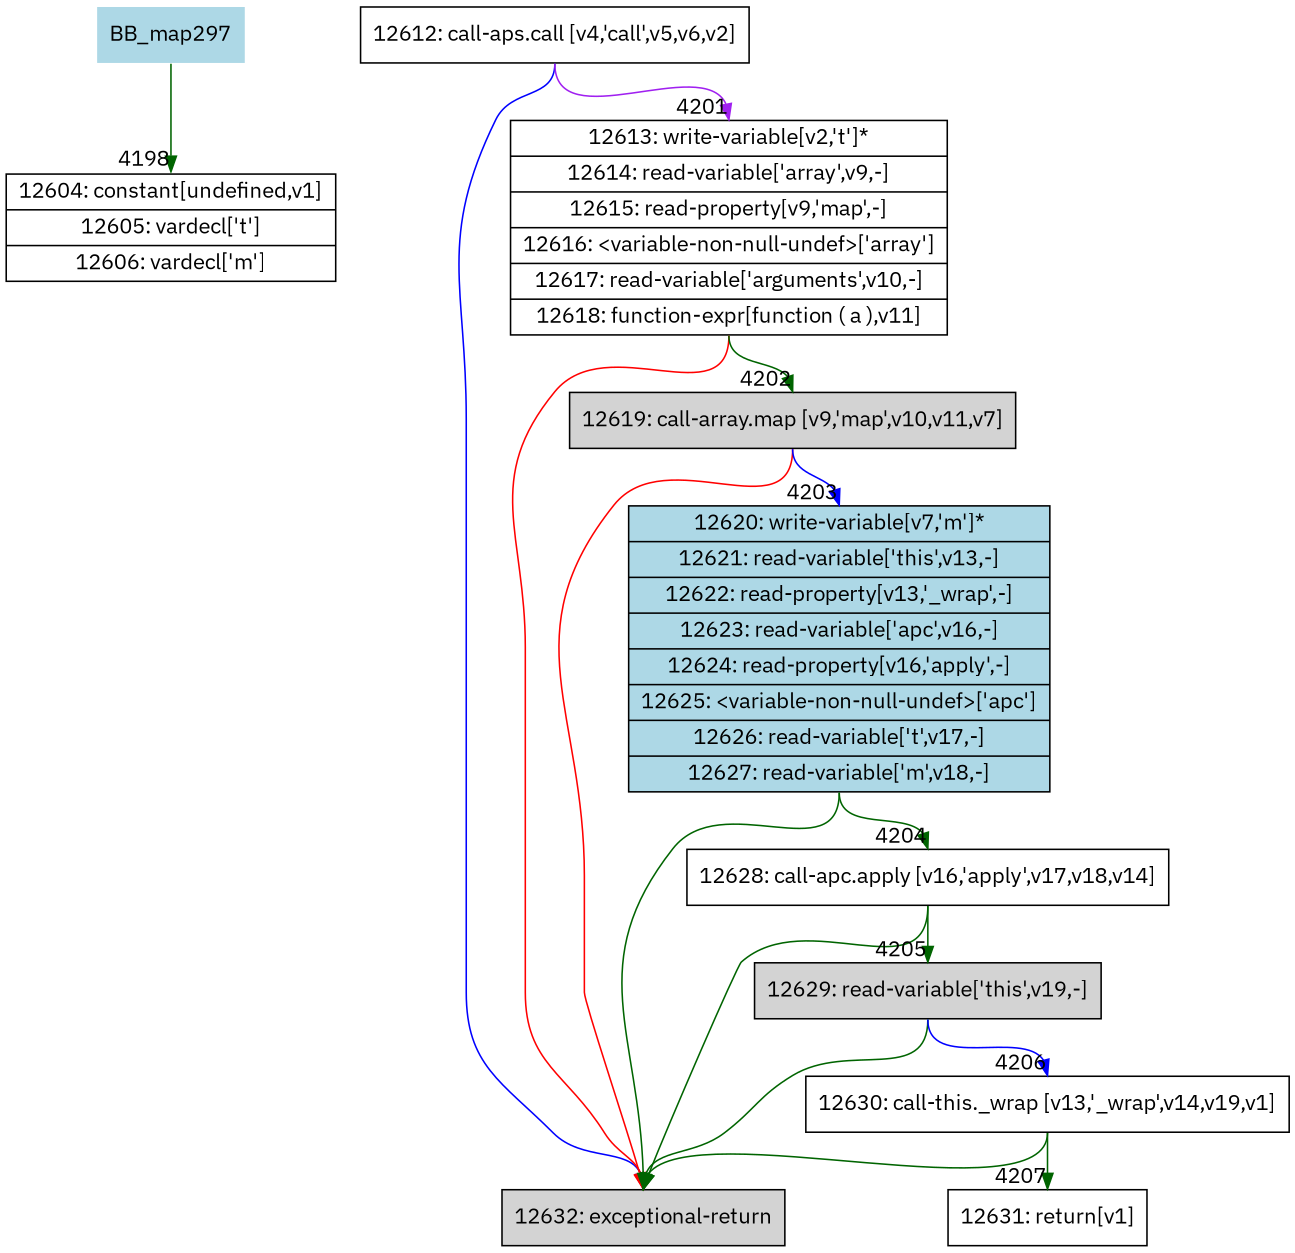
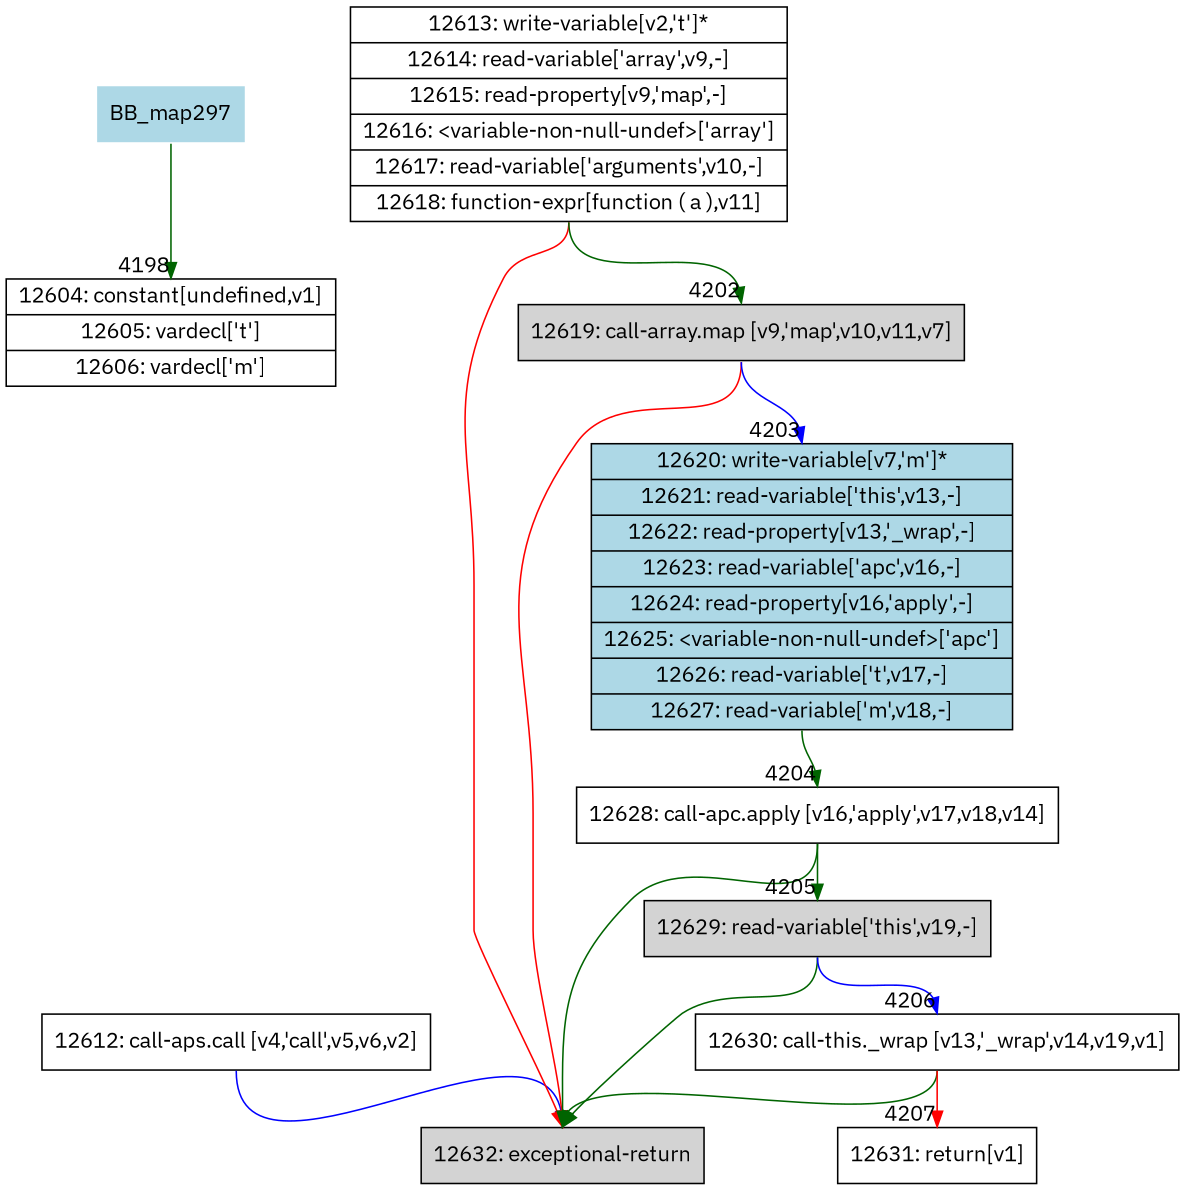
(634, 93) -> none
(637, 910) -> none
(1048, 1153) -> (937, 1091)
